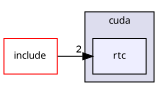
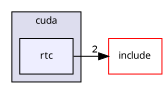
(70, 56) -> (87, 56)
